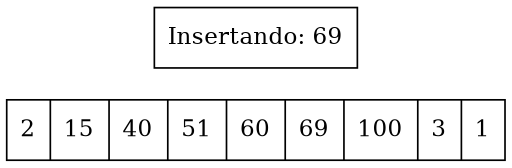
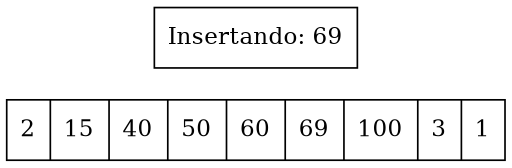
(197, 129) -> (197, 129)
